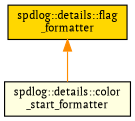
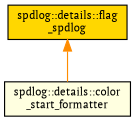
(68, 22) -> (68, 22)
